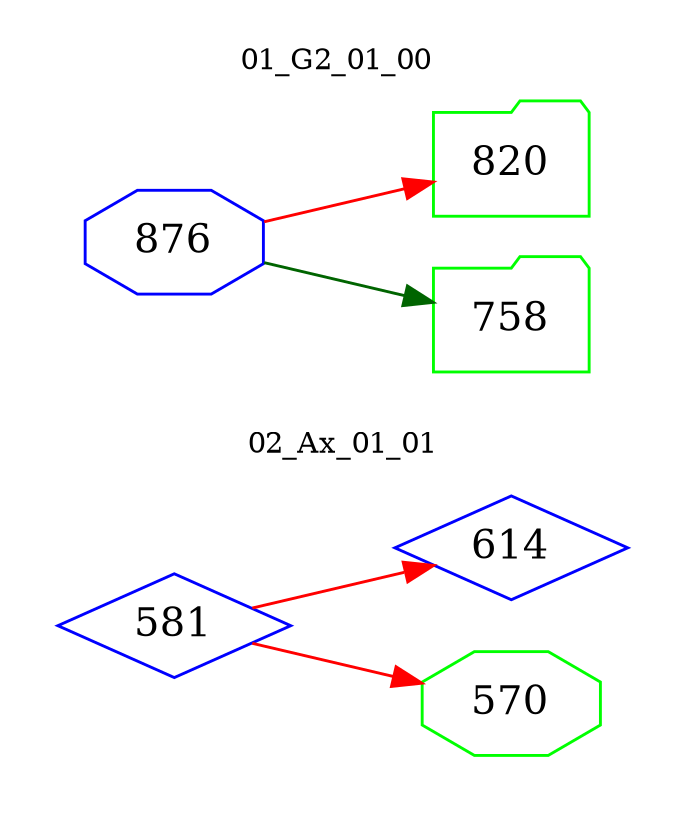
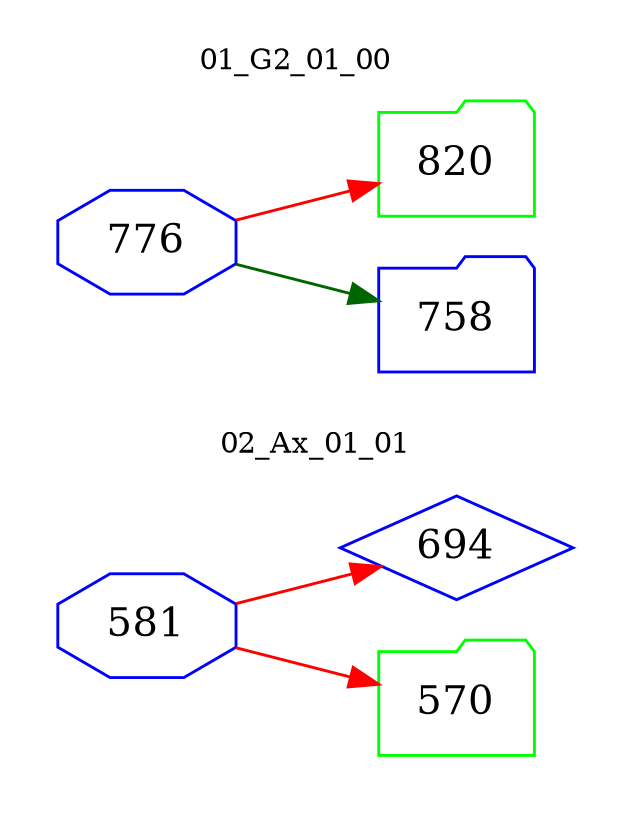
(174, 242) -> (147, 242)
(511, 320) -> (457, 320)
(511, 548) -> (457, 548)
(174, 626) -> (147, 626)
(511, 704) -> (457, 704)
